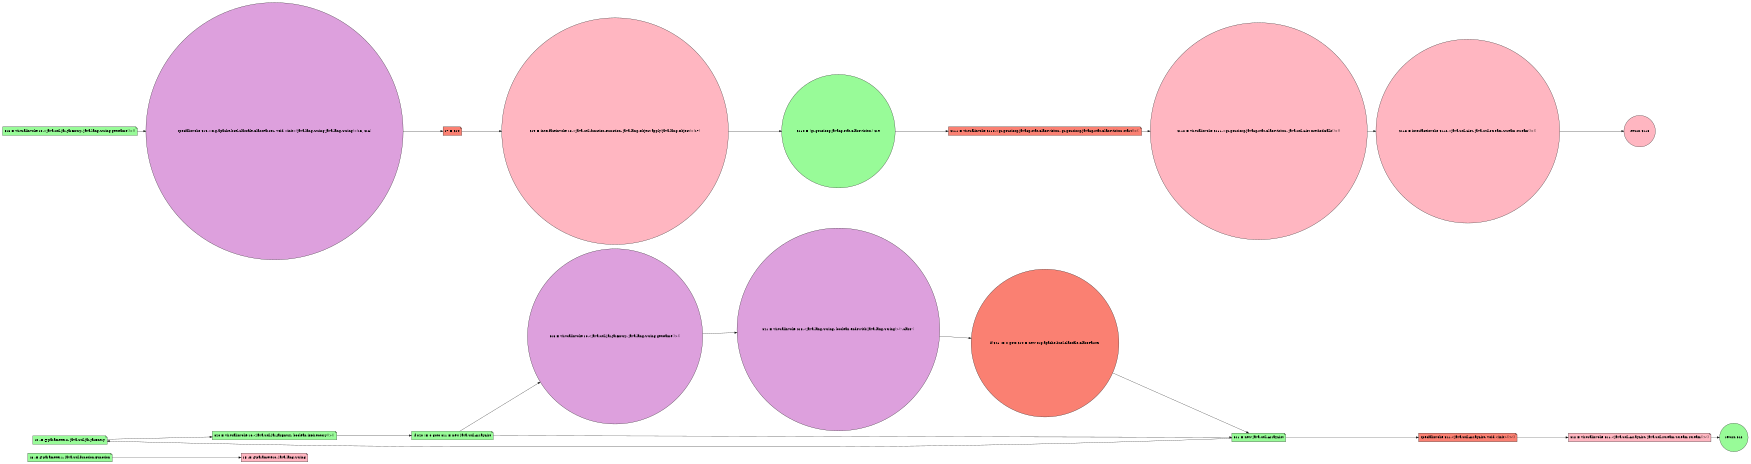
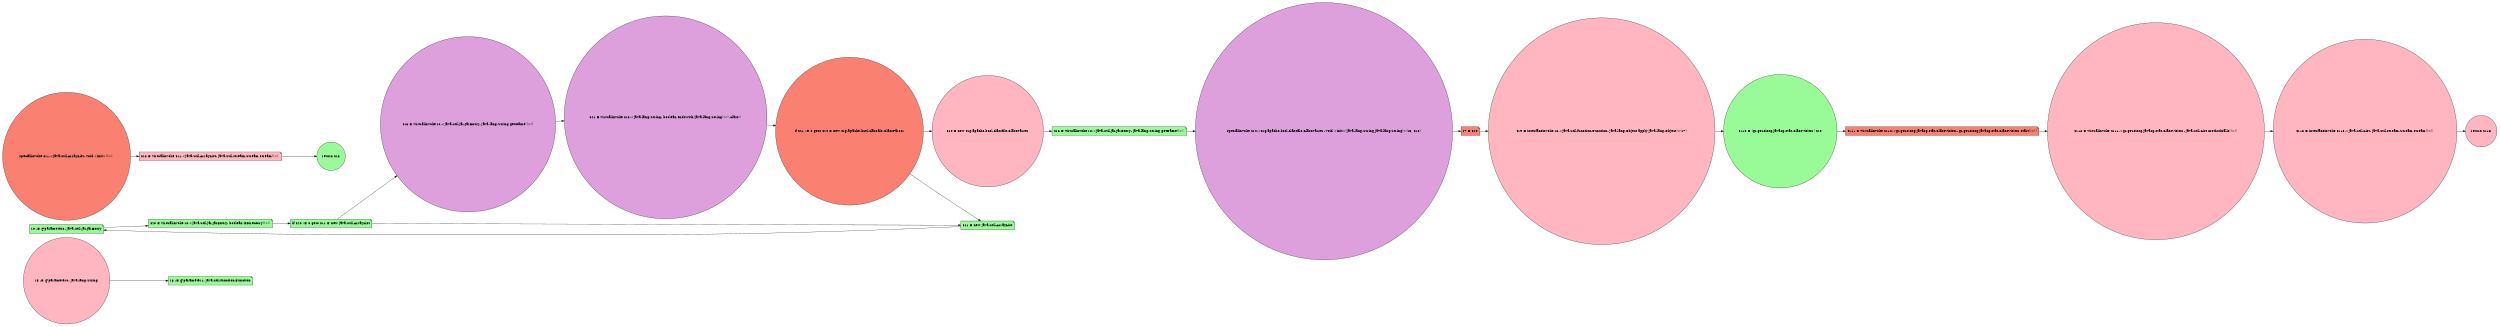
none -> (988, 131)
(1351, 437) -> none
(1468, 437) -> (67, 156)
(175, 458) -> (138, 281)
(275, 458) -> (67, 281)
